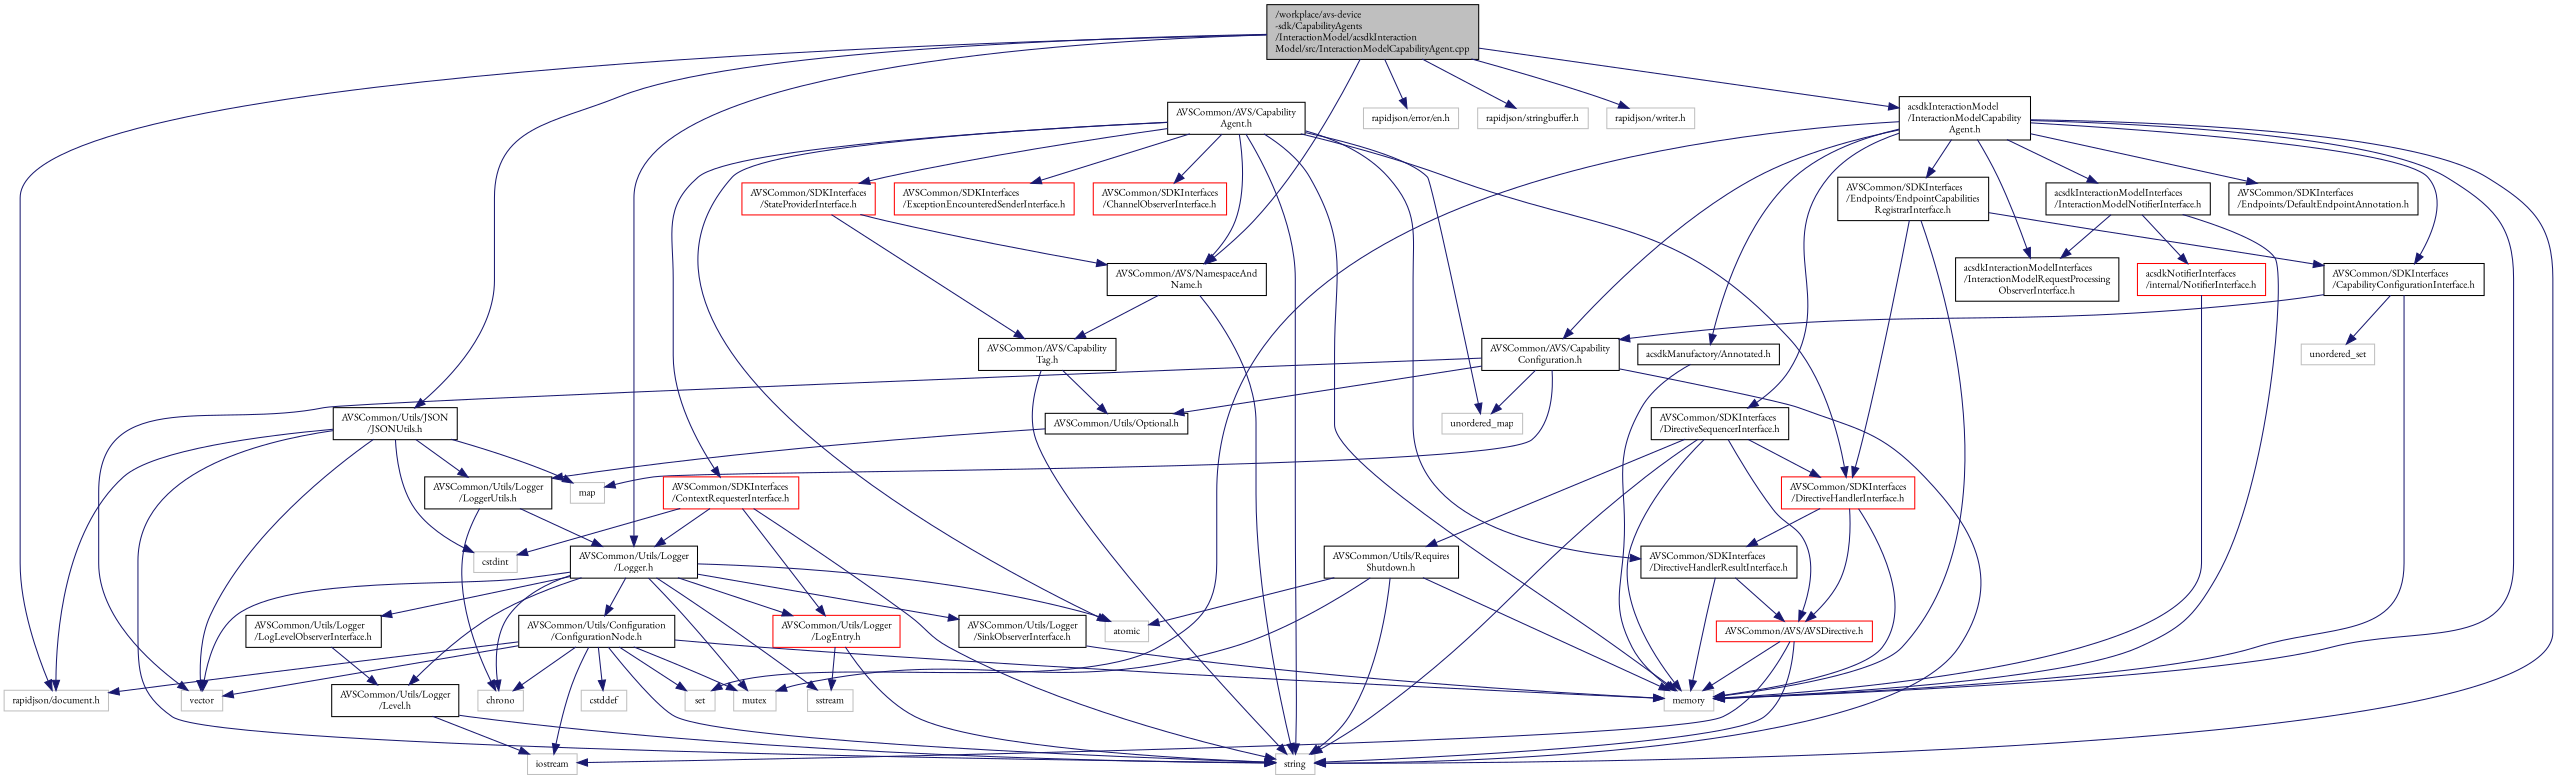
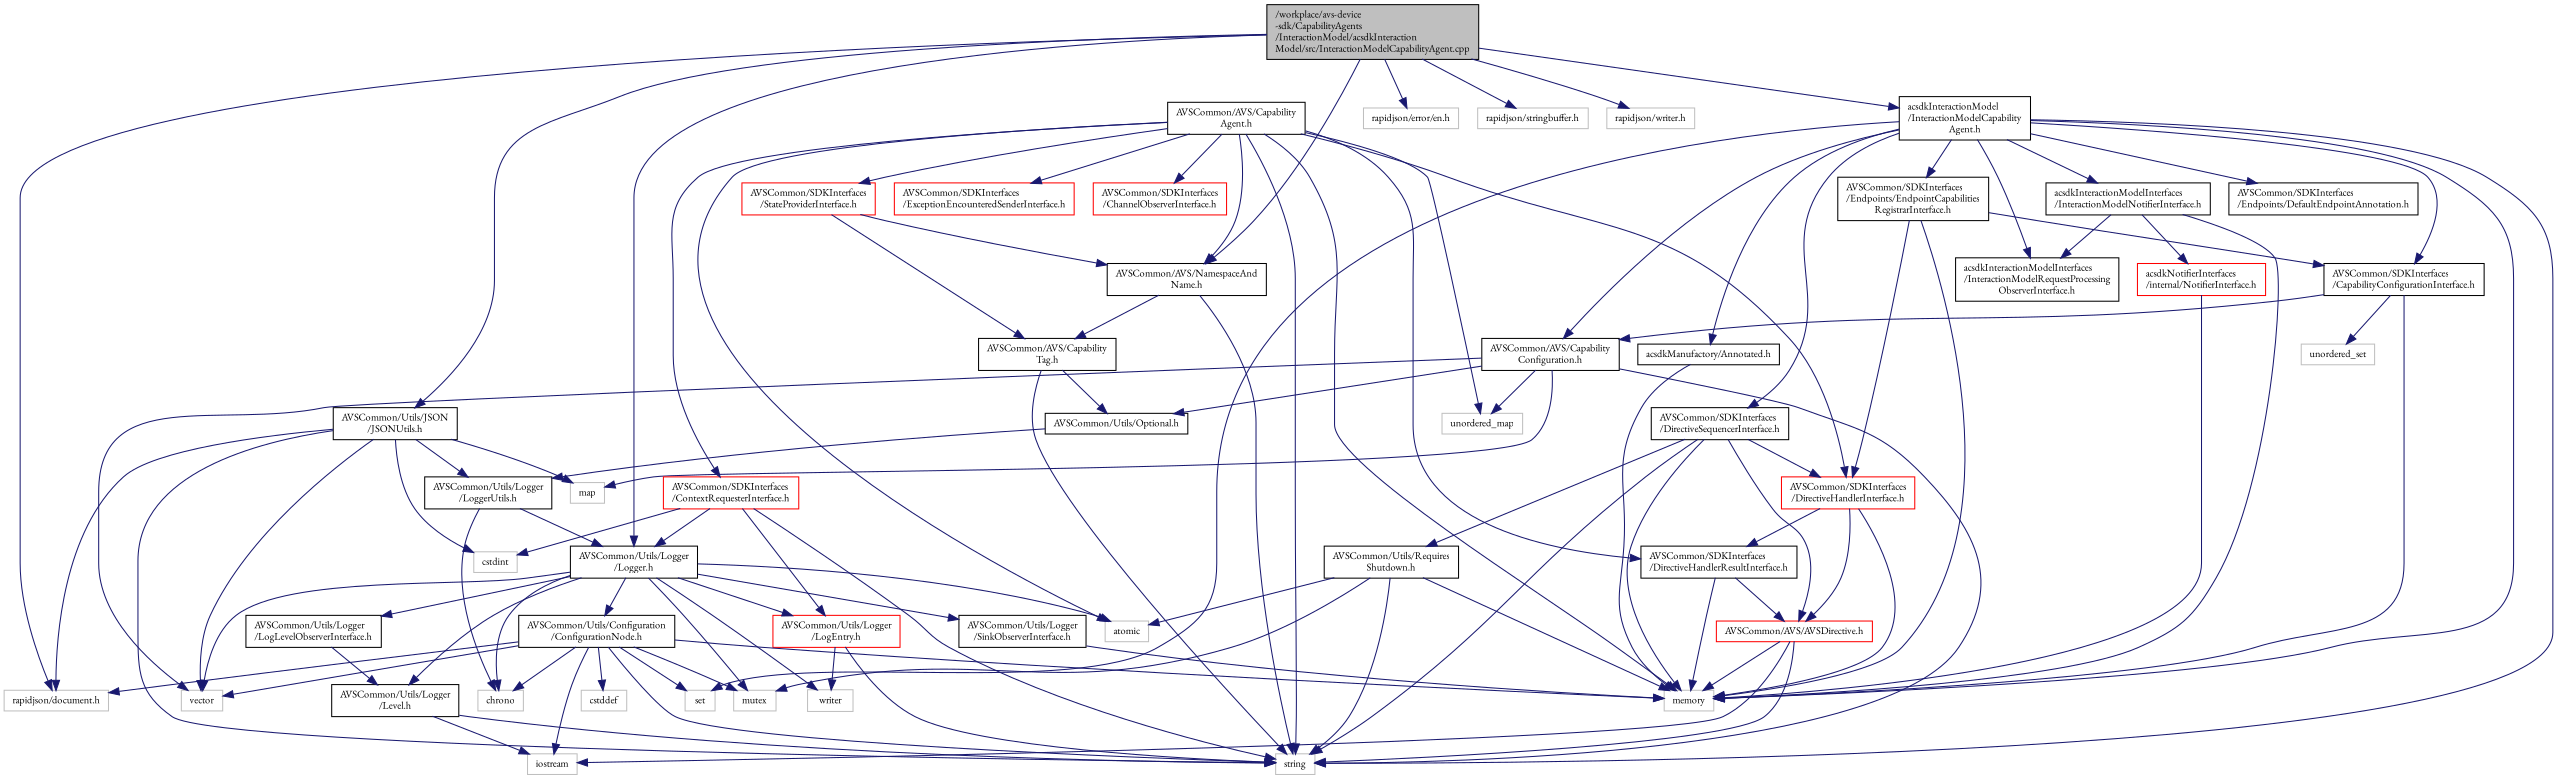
(830, 701) -> (830, 701)
